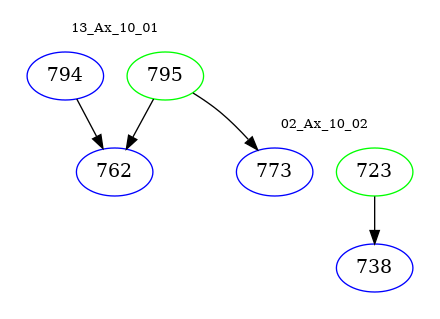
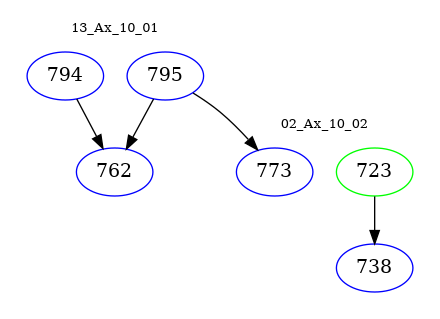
(165, 76) -> (165, 76)
